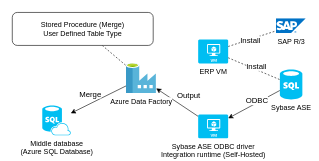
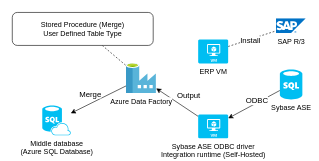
(252, 68) -> none
